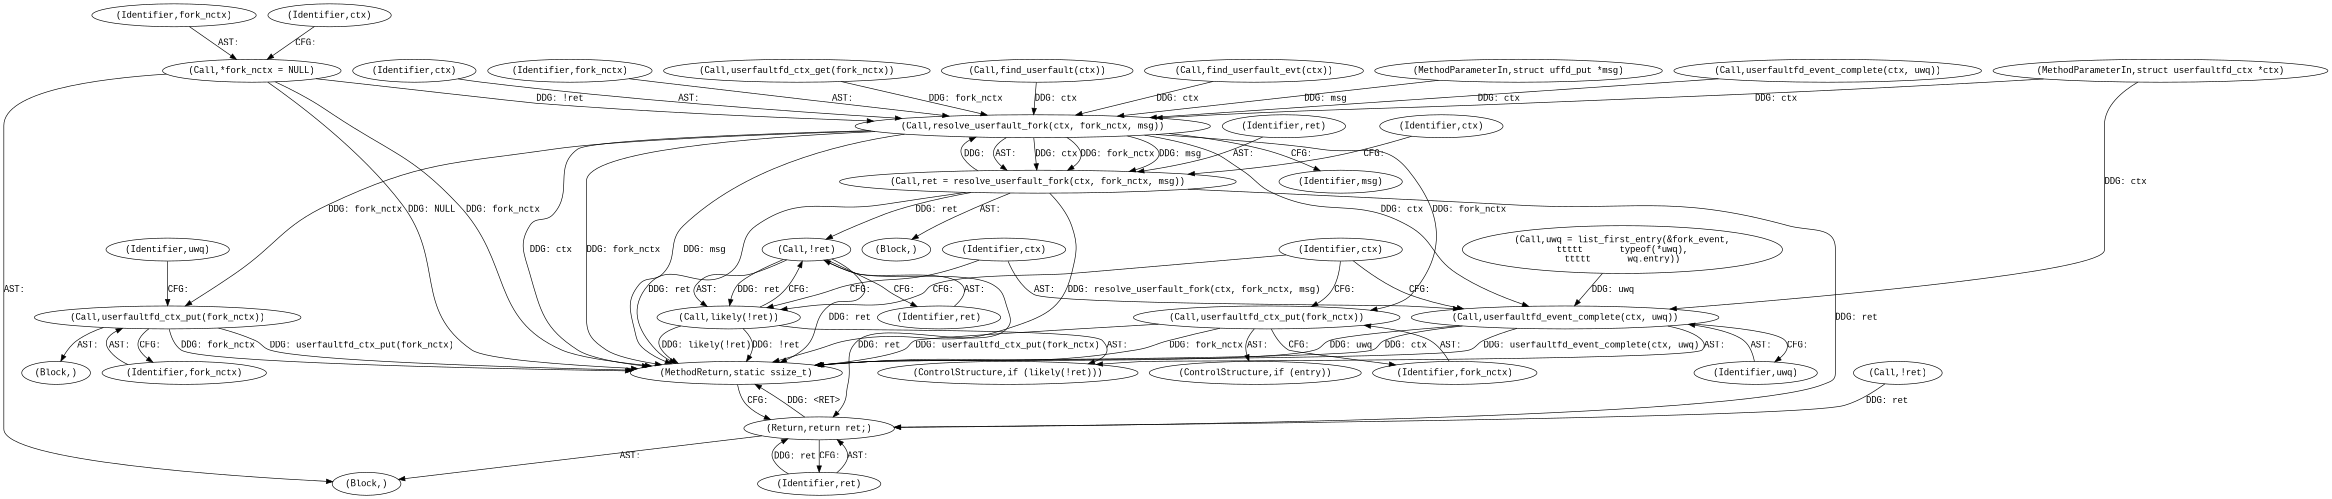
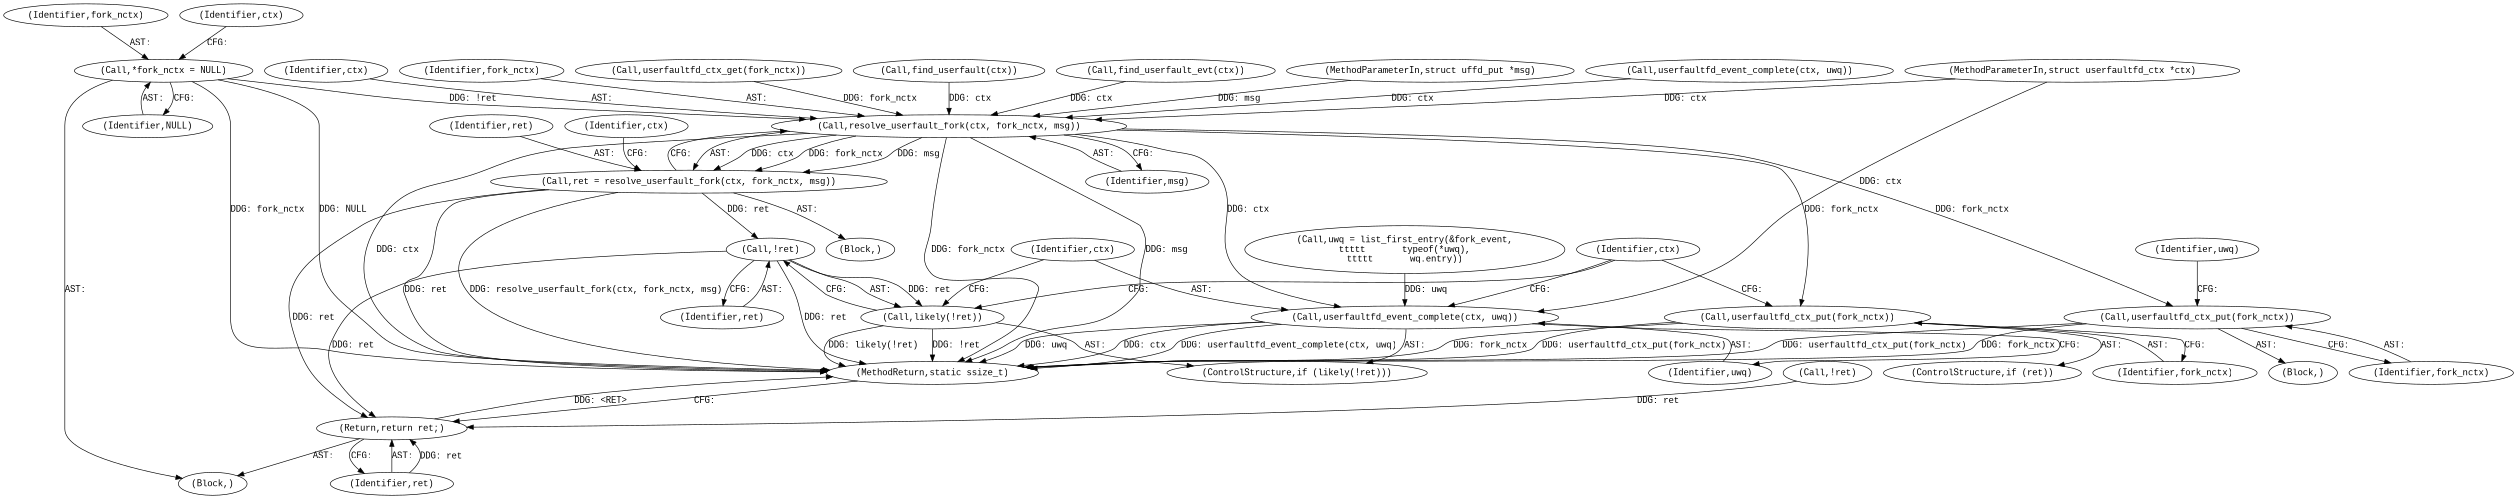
none -> (148, 126)
none -> (1080, 151)
(977, 154) -> (684, 154)
(1255, 373) -> (1982, 373)
